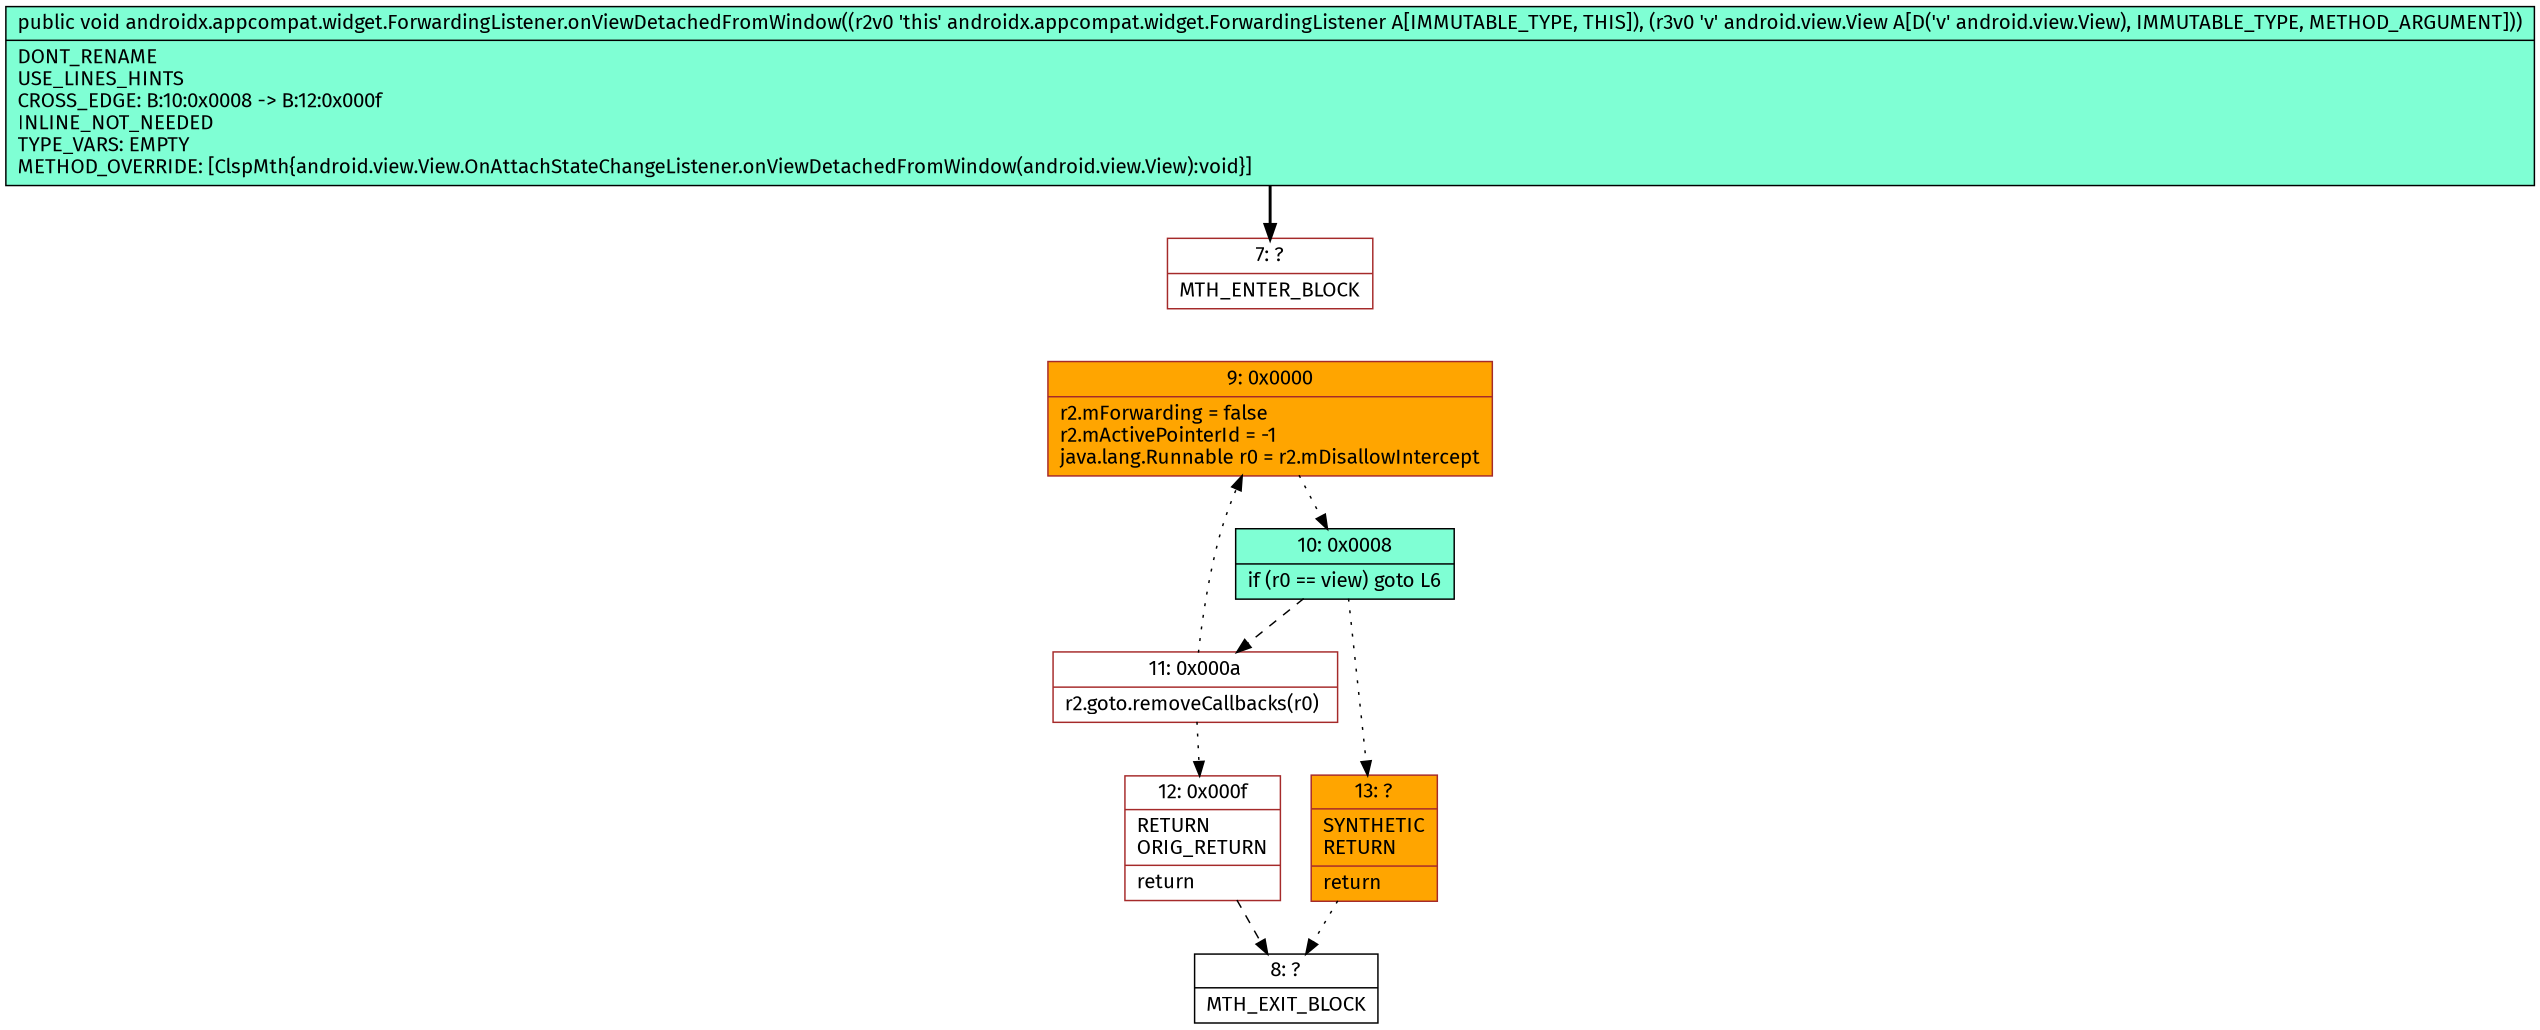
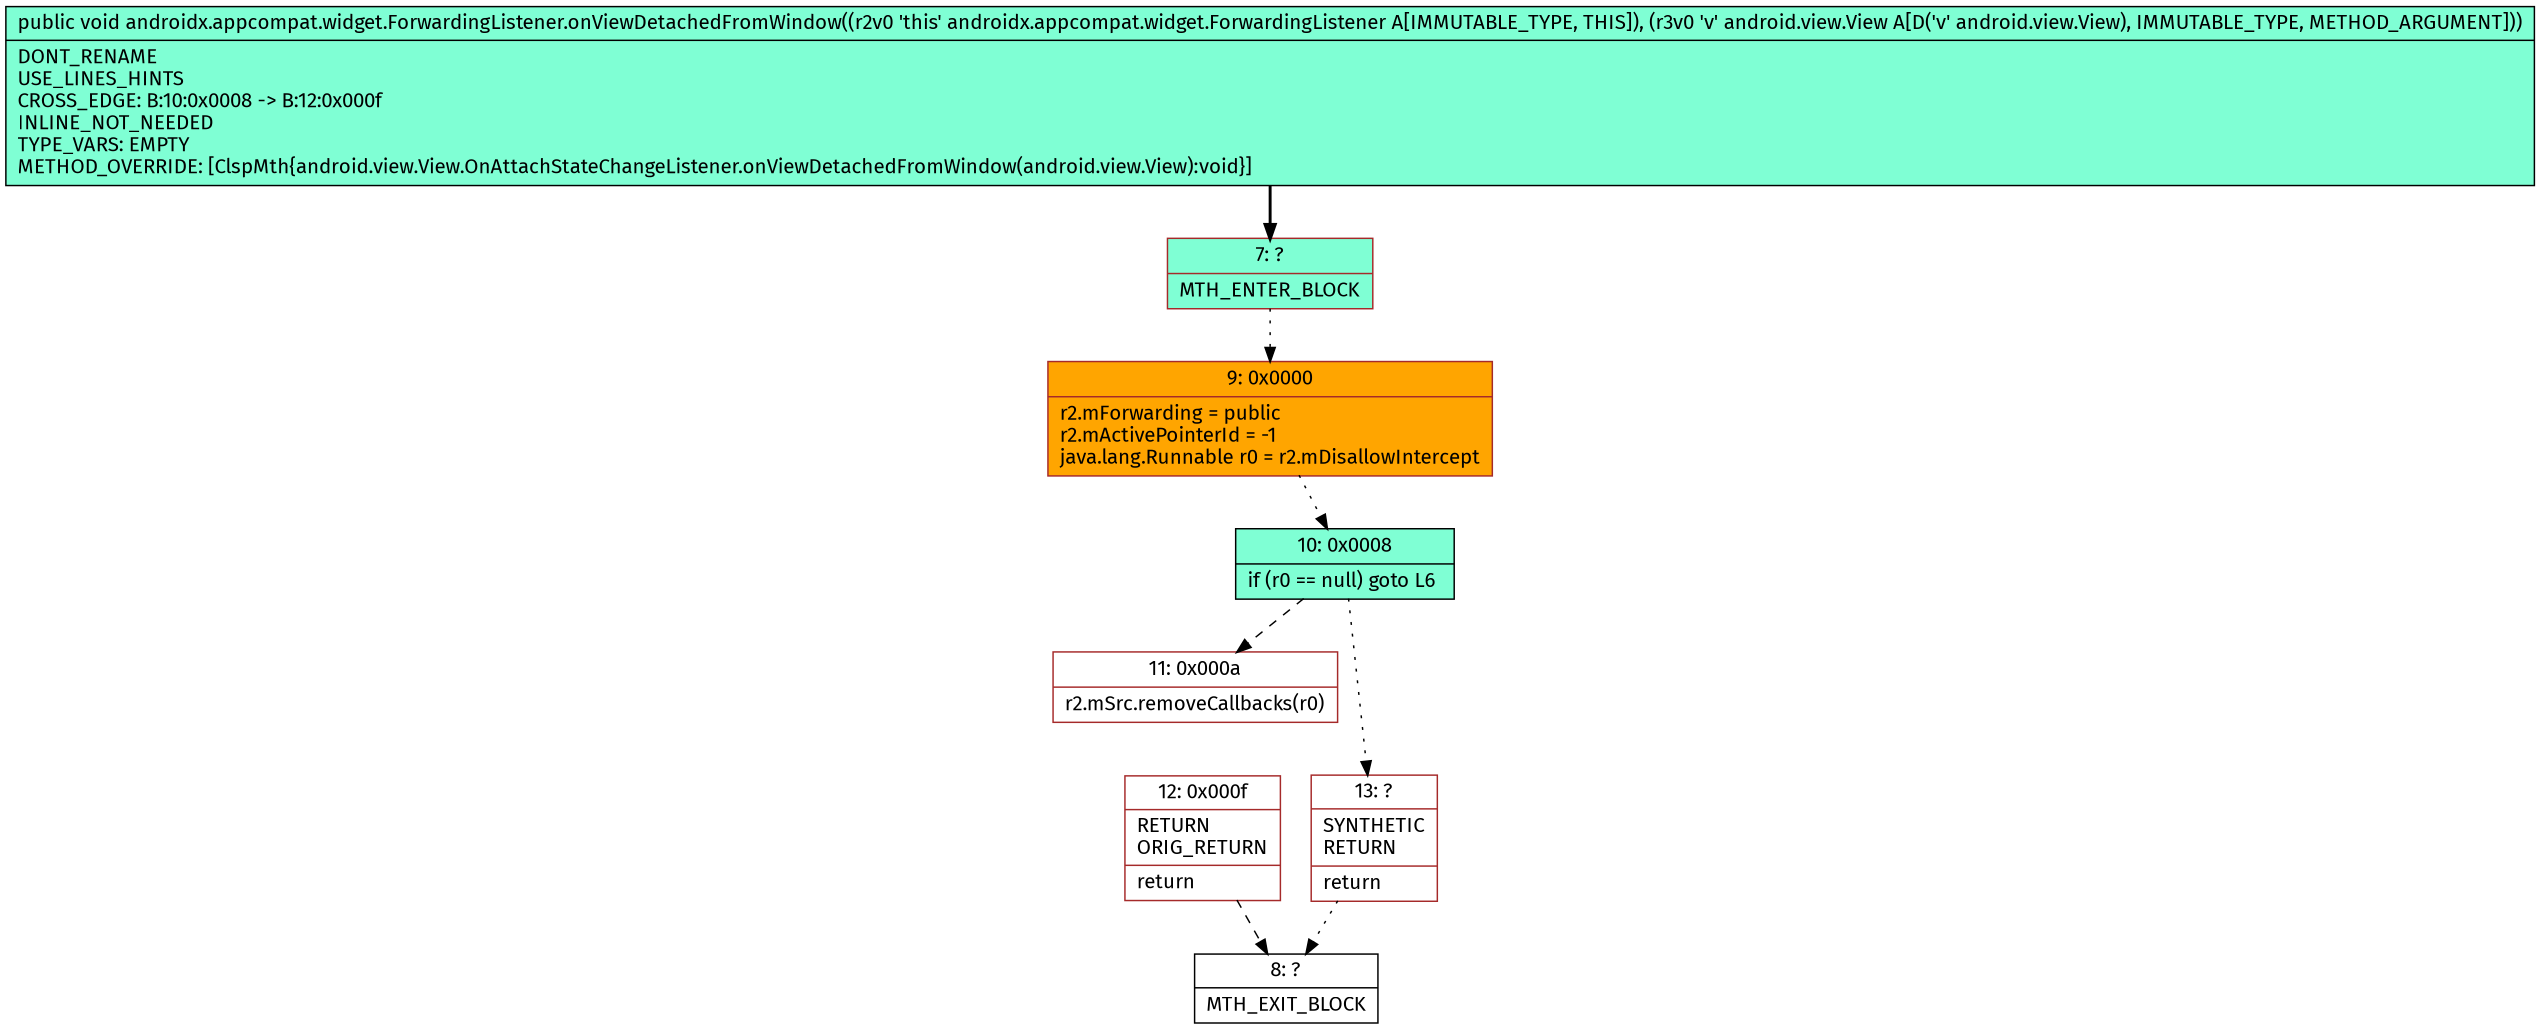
(1270, 274) -> (1270, 274)
(1164, 414) -> (1170, 414)
(1212, 570) -> (1270, 328)
(1345, 581) -> (1342, 581)
(1192, 704) -> (1195, 704)
(1198, 742) -> none
(1374, 838) -> (1374, 838)
